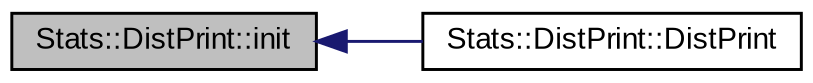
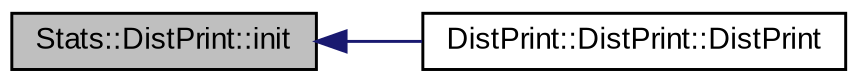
(612, 41) -> (634, 41)
